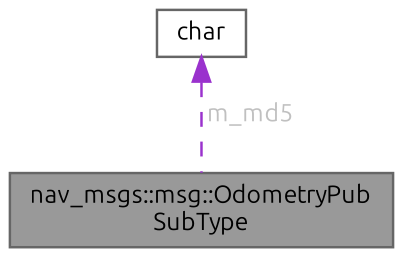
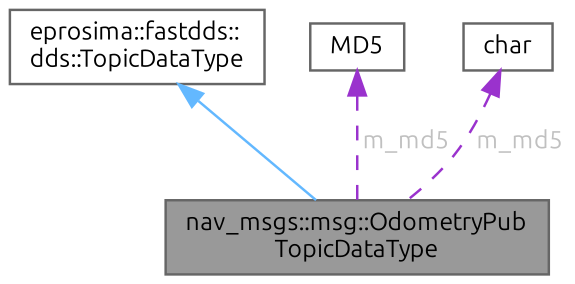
none -> (137, 47)
none -> (357, 47)
(201, 210) -> (357, 237)
